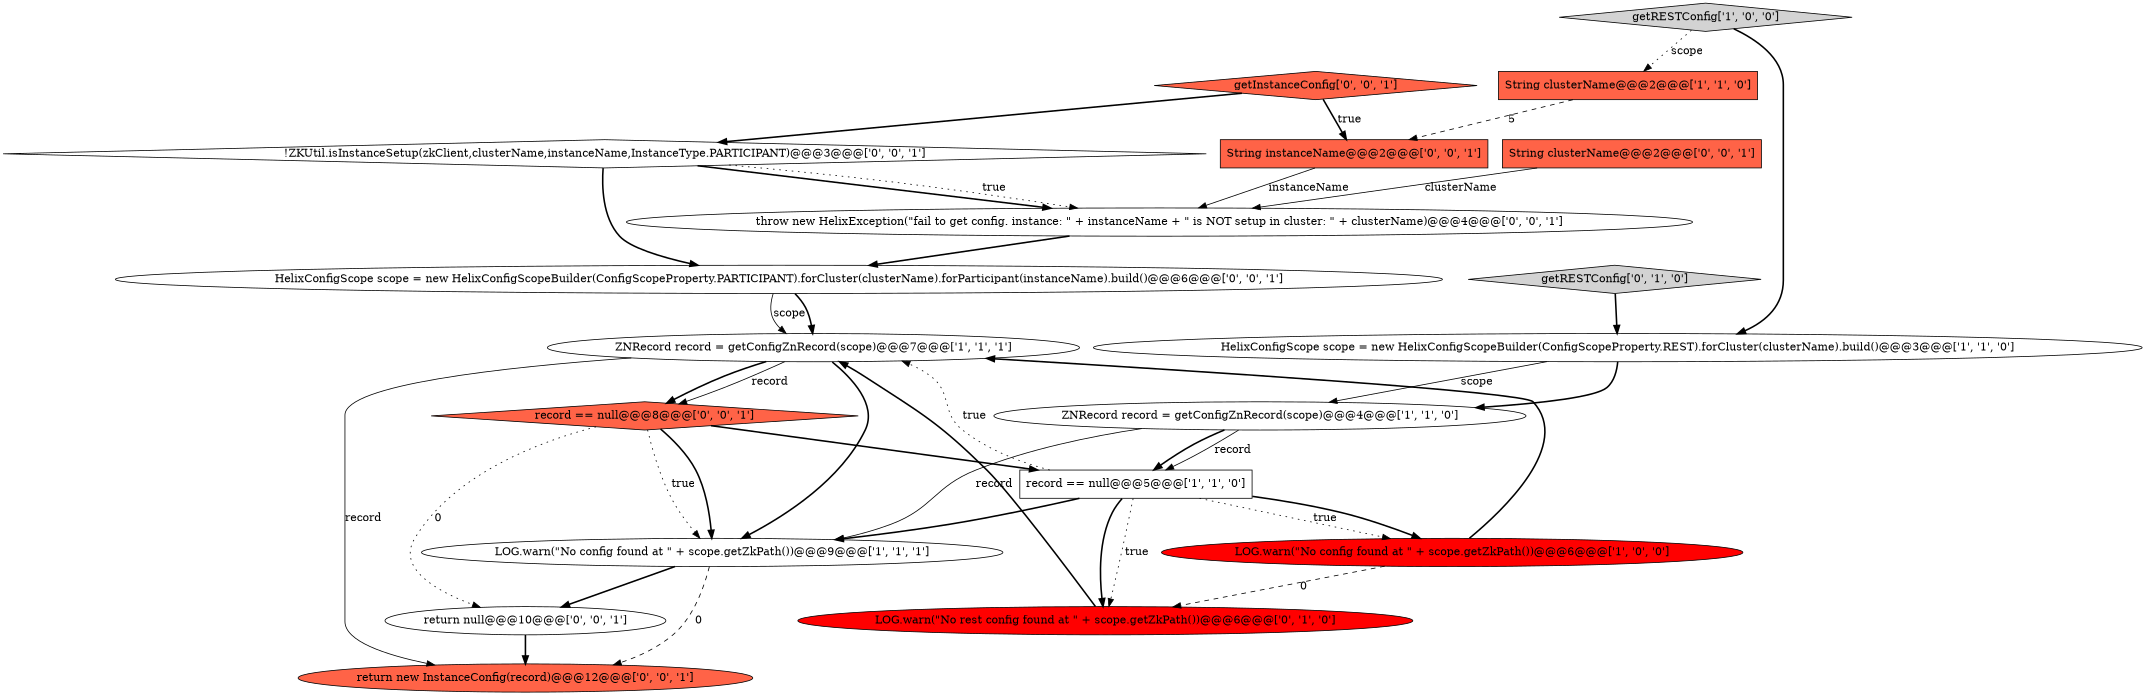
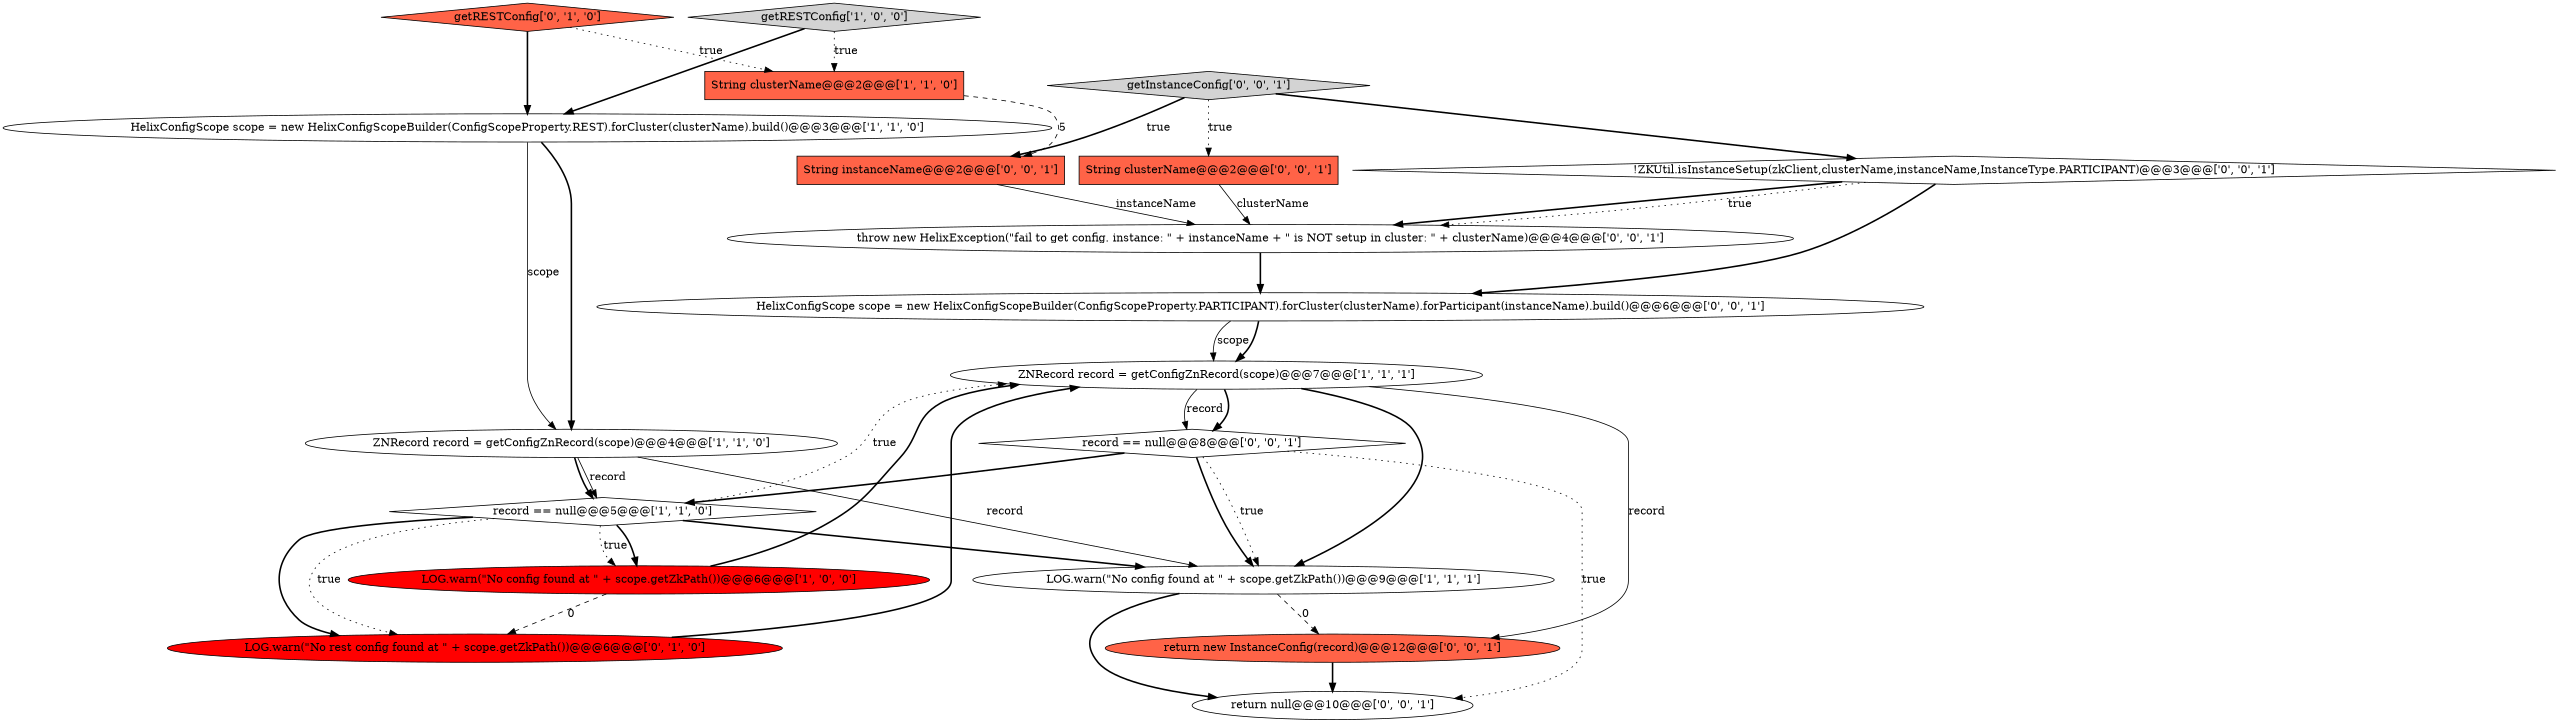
none -> (667, 48)
(1687, 51) -> (846, 51)
(1316, 86) -> (1209, 86)
none -> (1209, 124)
(1615, 279) -> (527, 17)
(645, 416) -> (1192, 443)
(1136, 484) -> (603, 512)
(438, 518) -> (1594, 580)
(525, 645) -> (1333, 673)
